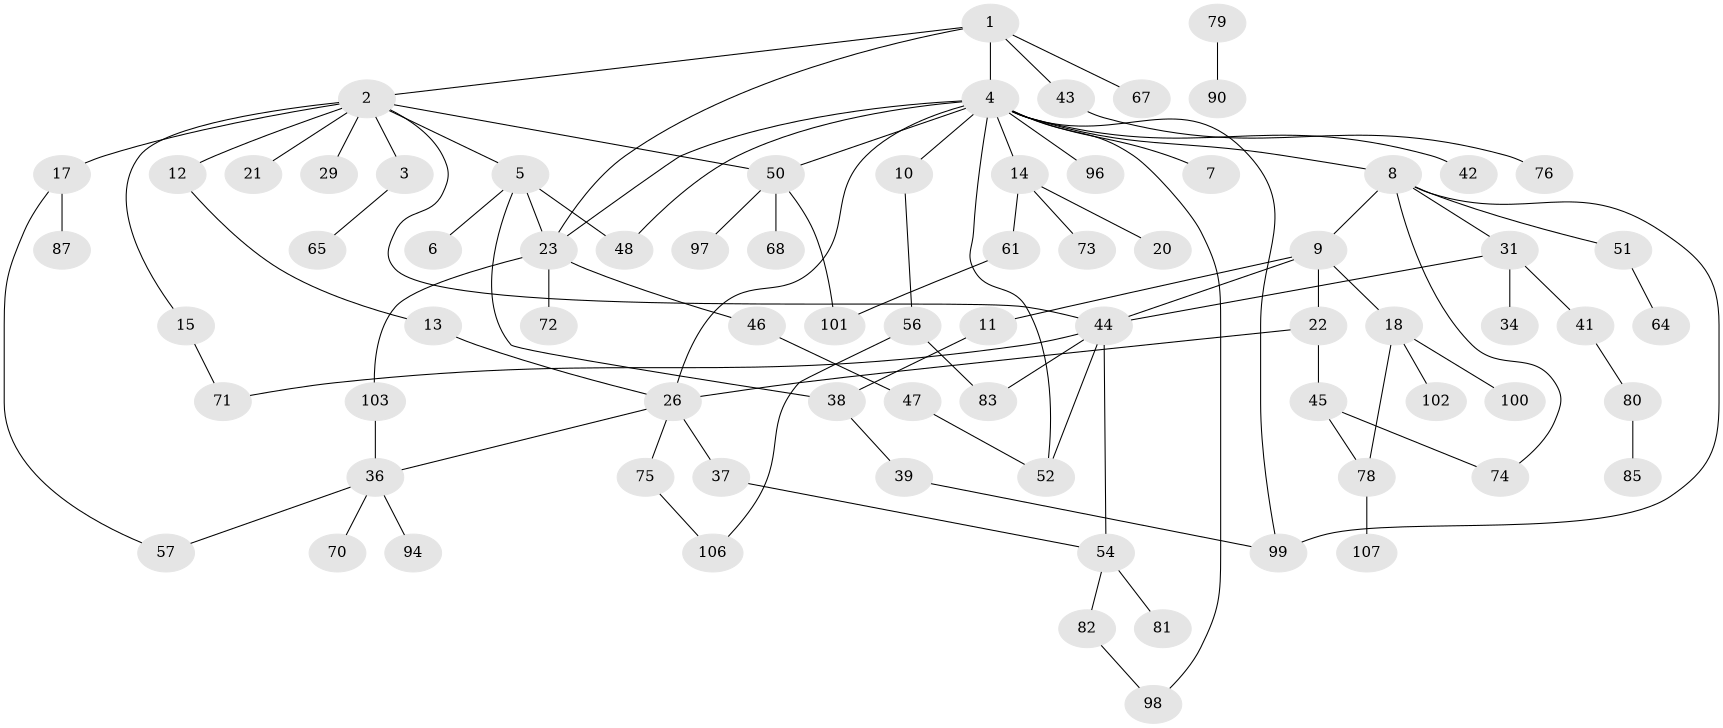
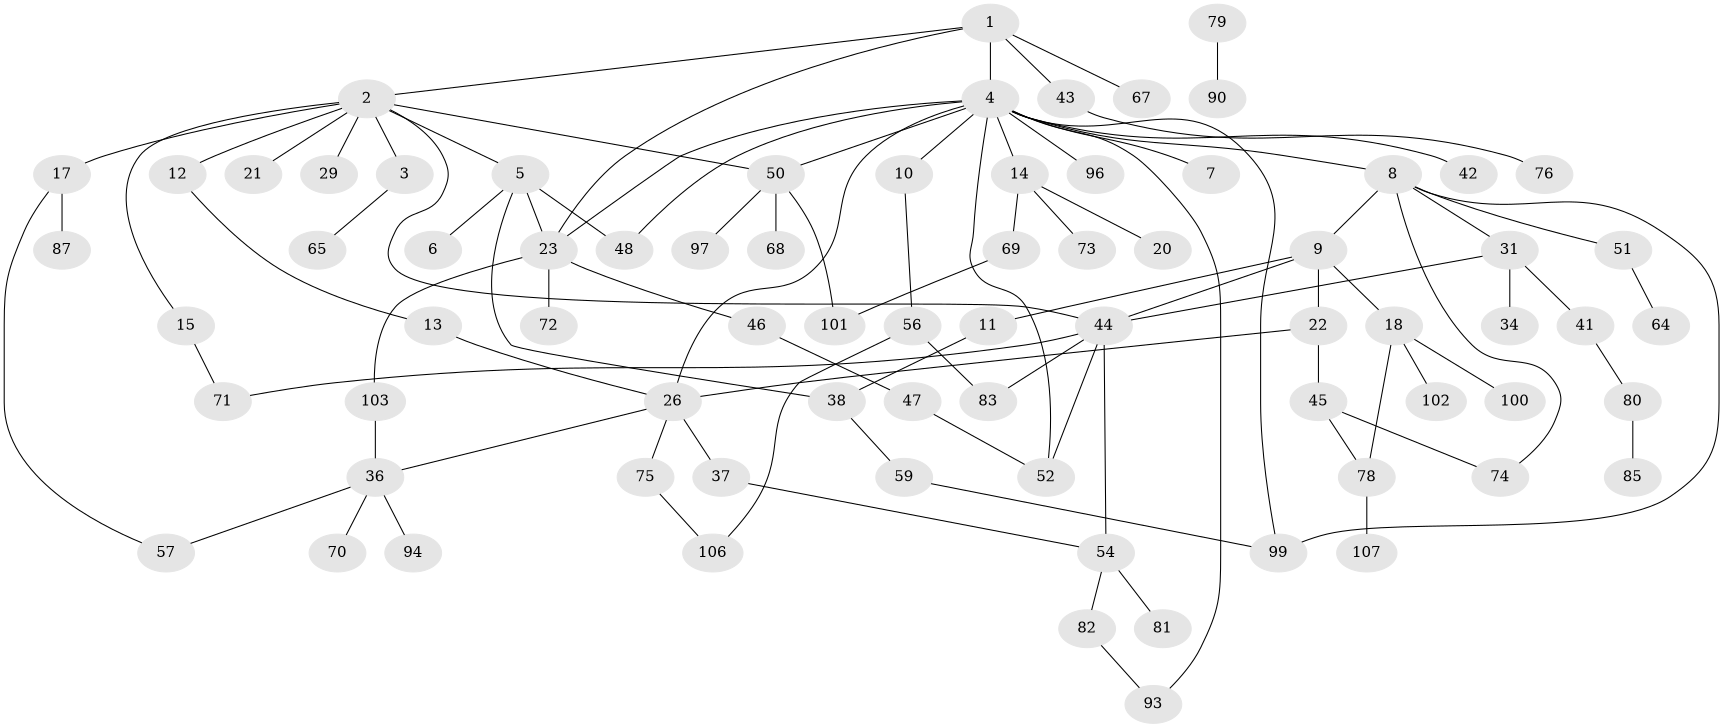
(1011, 250) -> (1011, 250)
(904, 477) -> (904, 477)
(1153, 704) -> (1153, 704)
